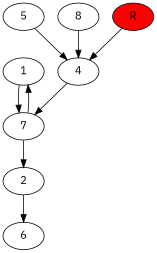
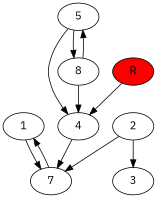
none -> (73, 40)
none -> (83, 48)
(24, 150) -> (95, 152)
(24, 236) -> (133, 181)
